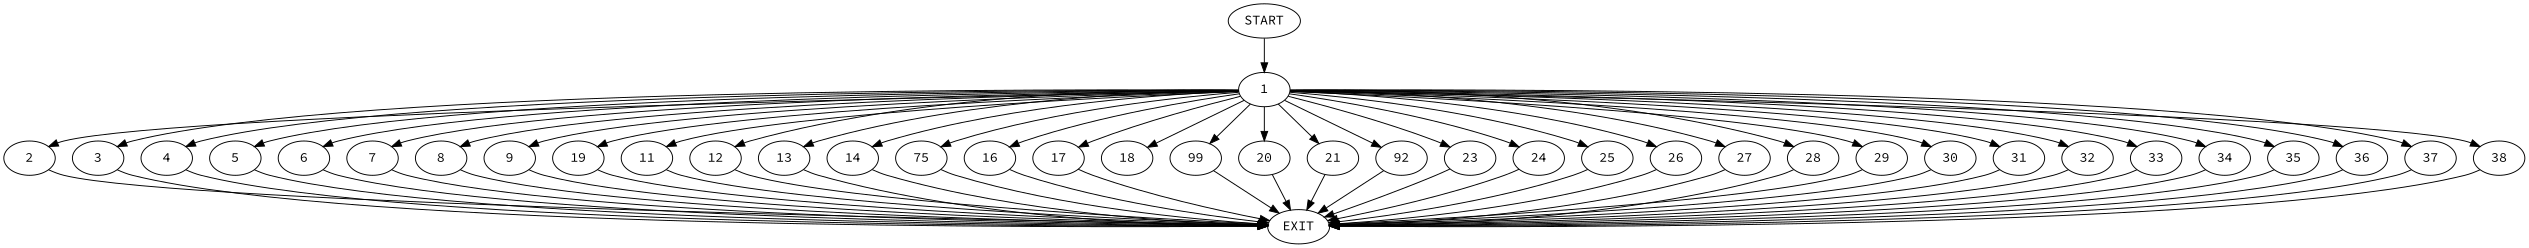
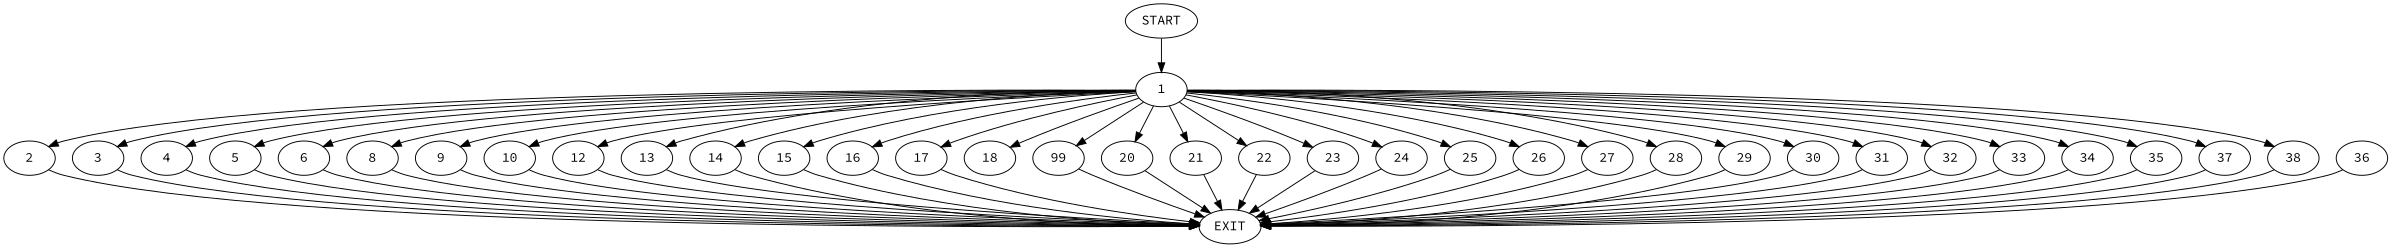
(1814, 97) -> none
(373, 158) -> none
(578, 158) -> (510, 158)
(647, 158) -> none
(921, 158) -> (784, 158)
(1402, 158) -> (1264, 158)
